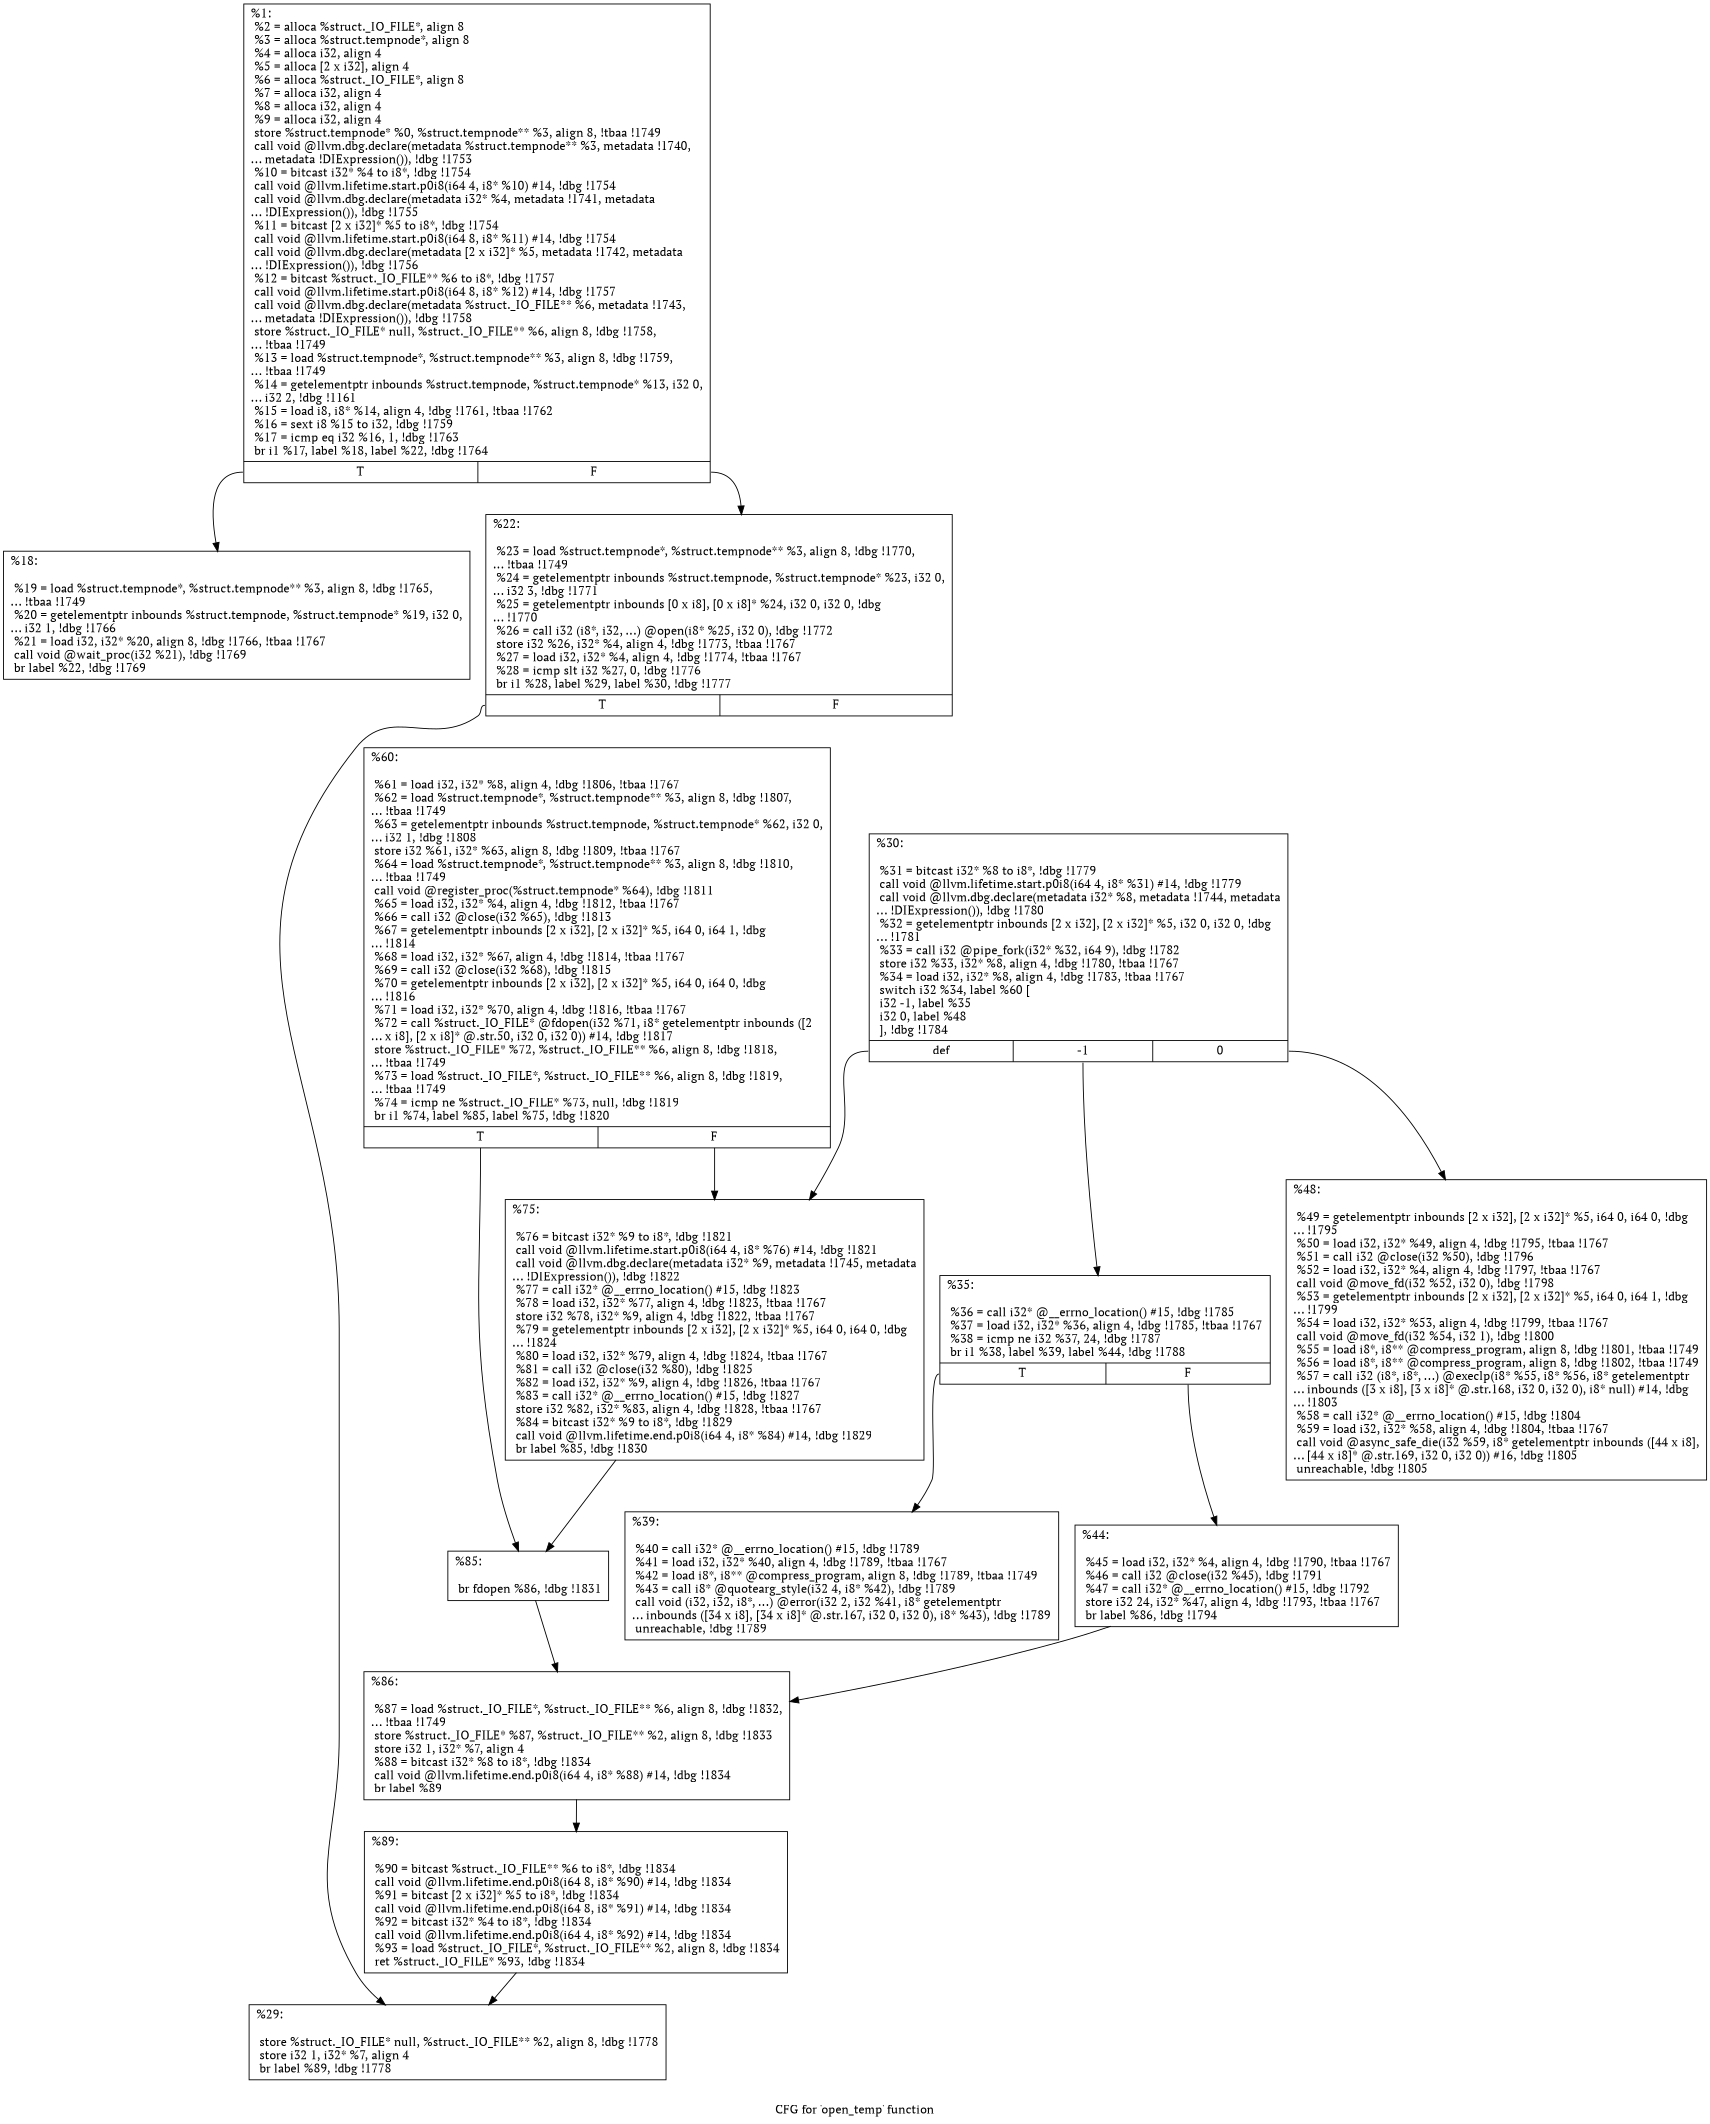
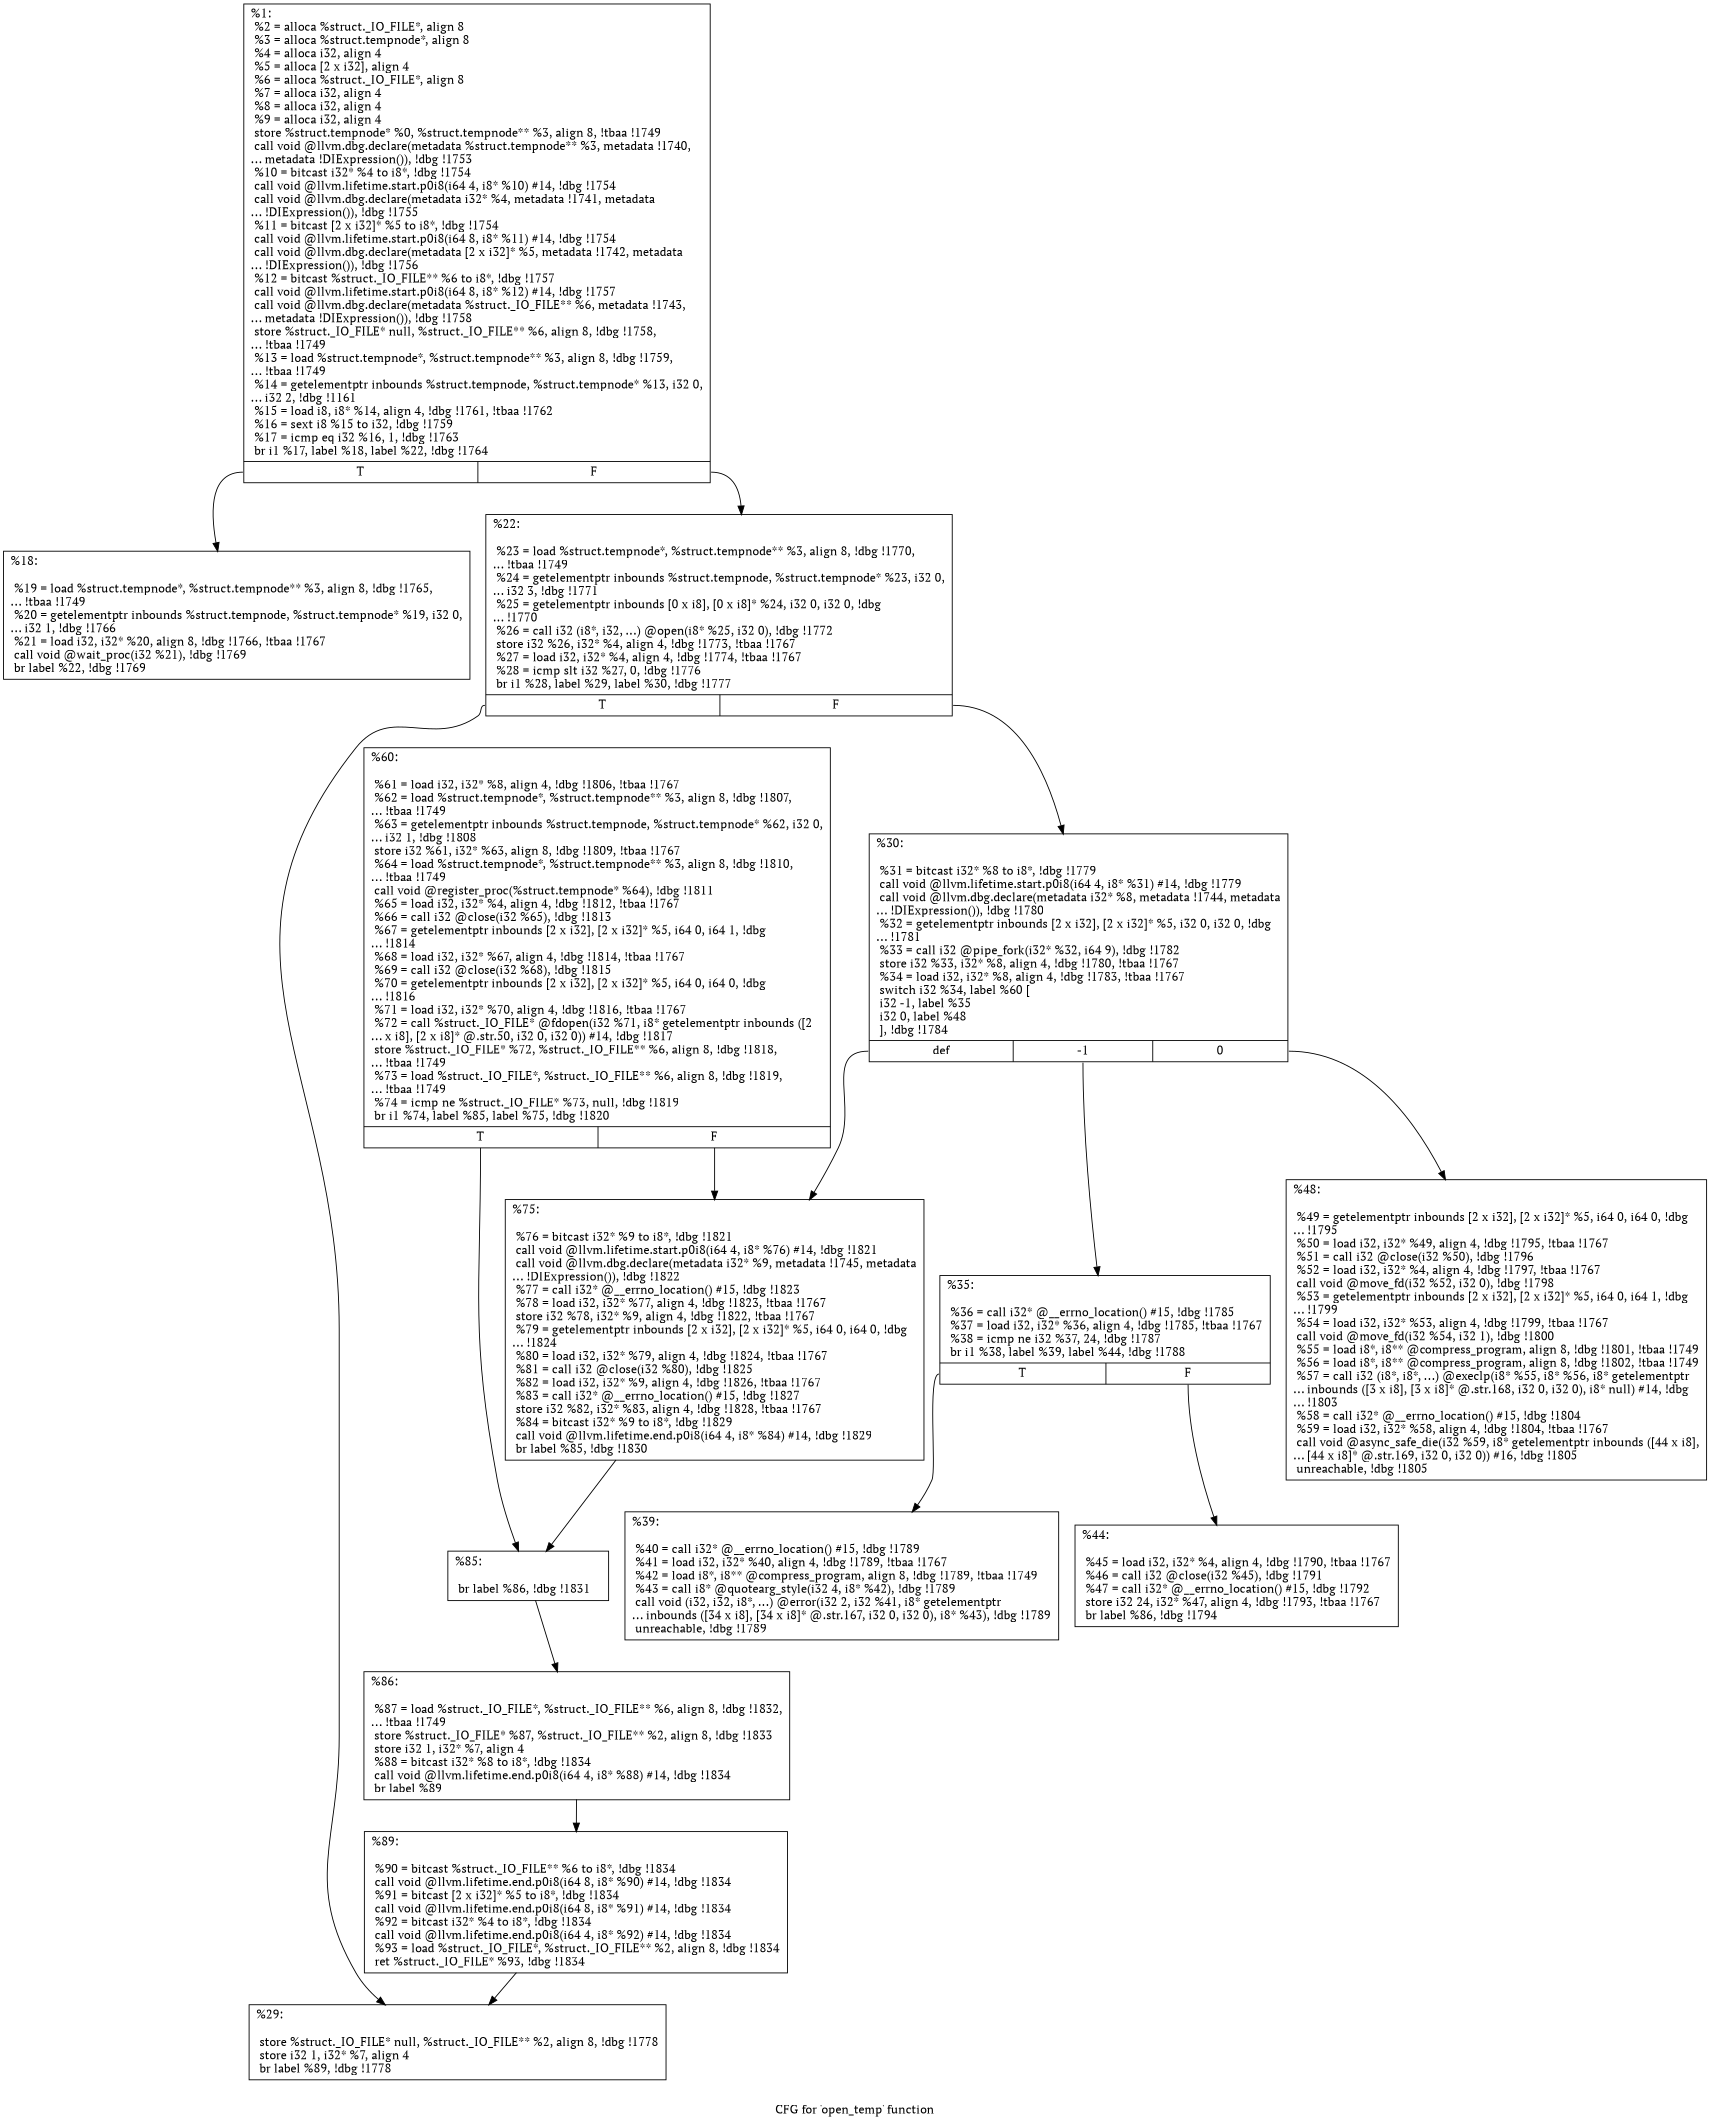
none -> (1026, 746)
(528, 1589) -> (523, 1589)
(956, 1668) -> none
